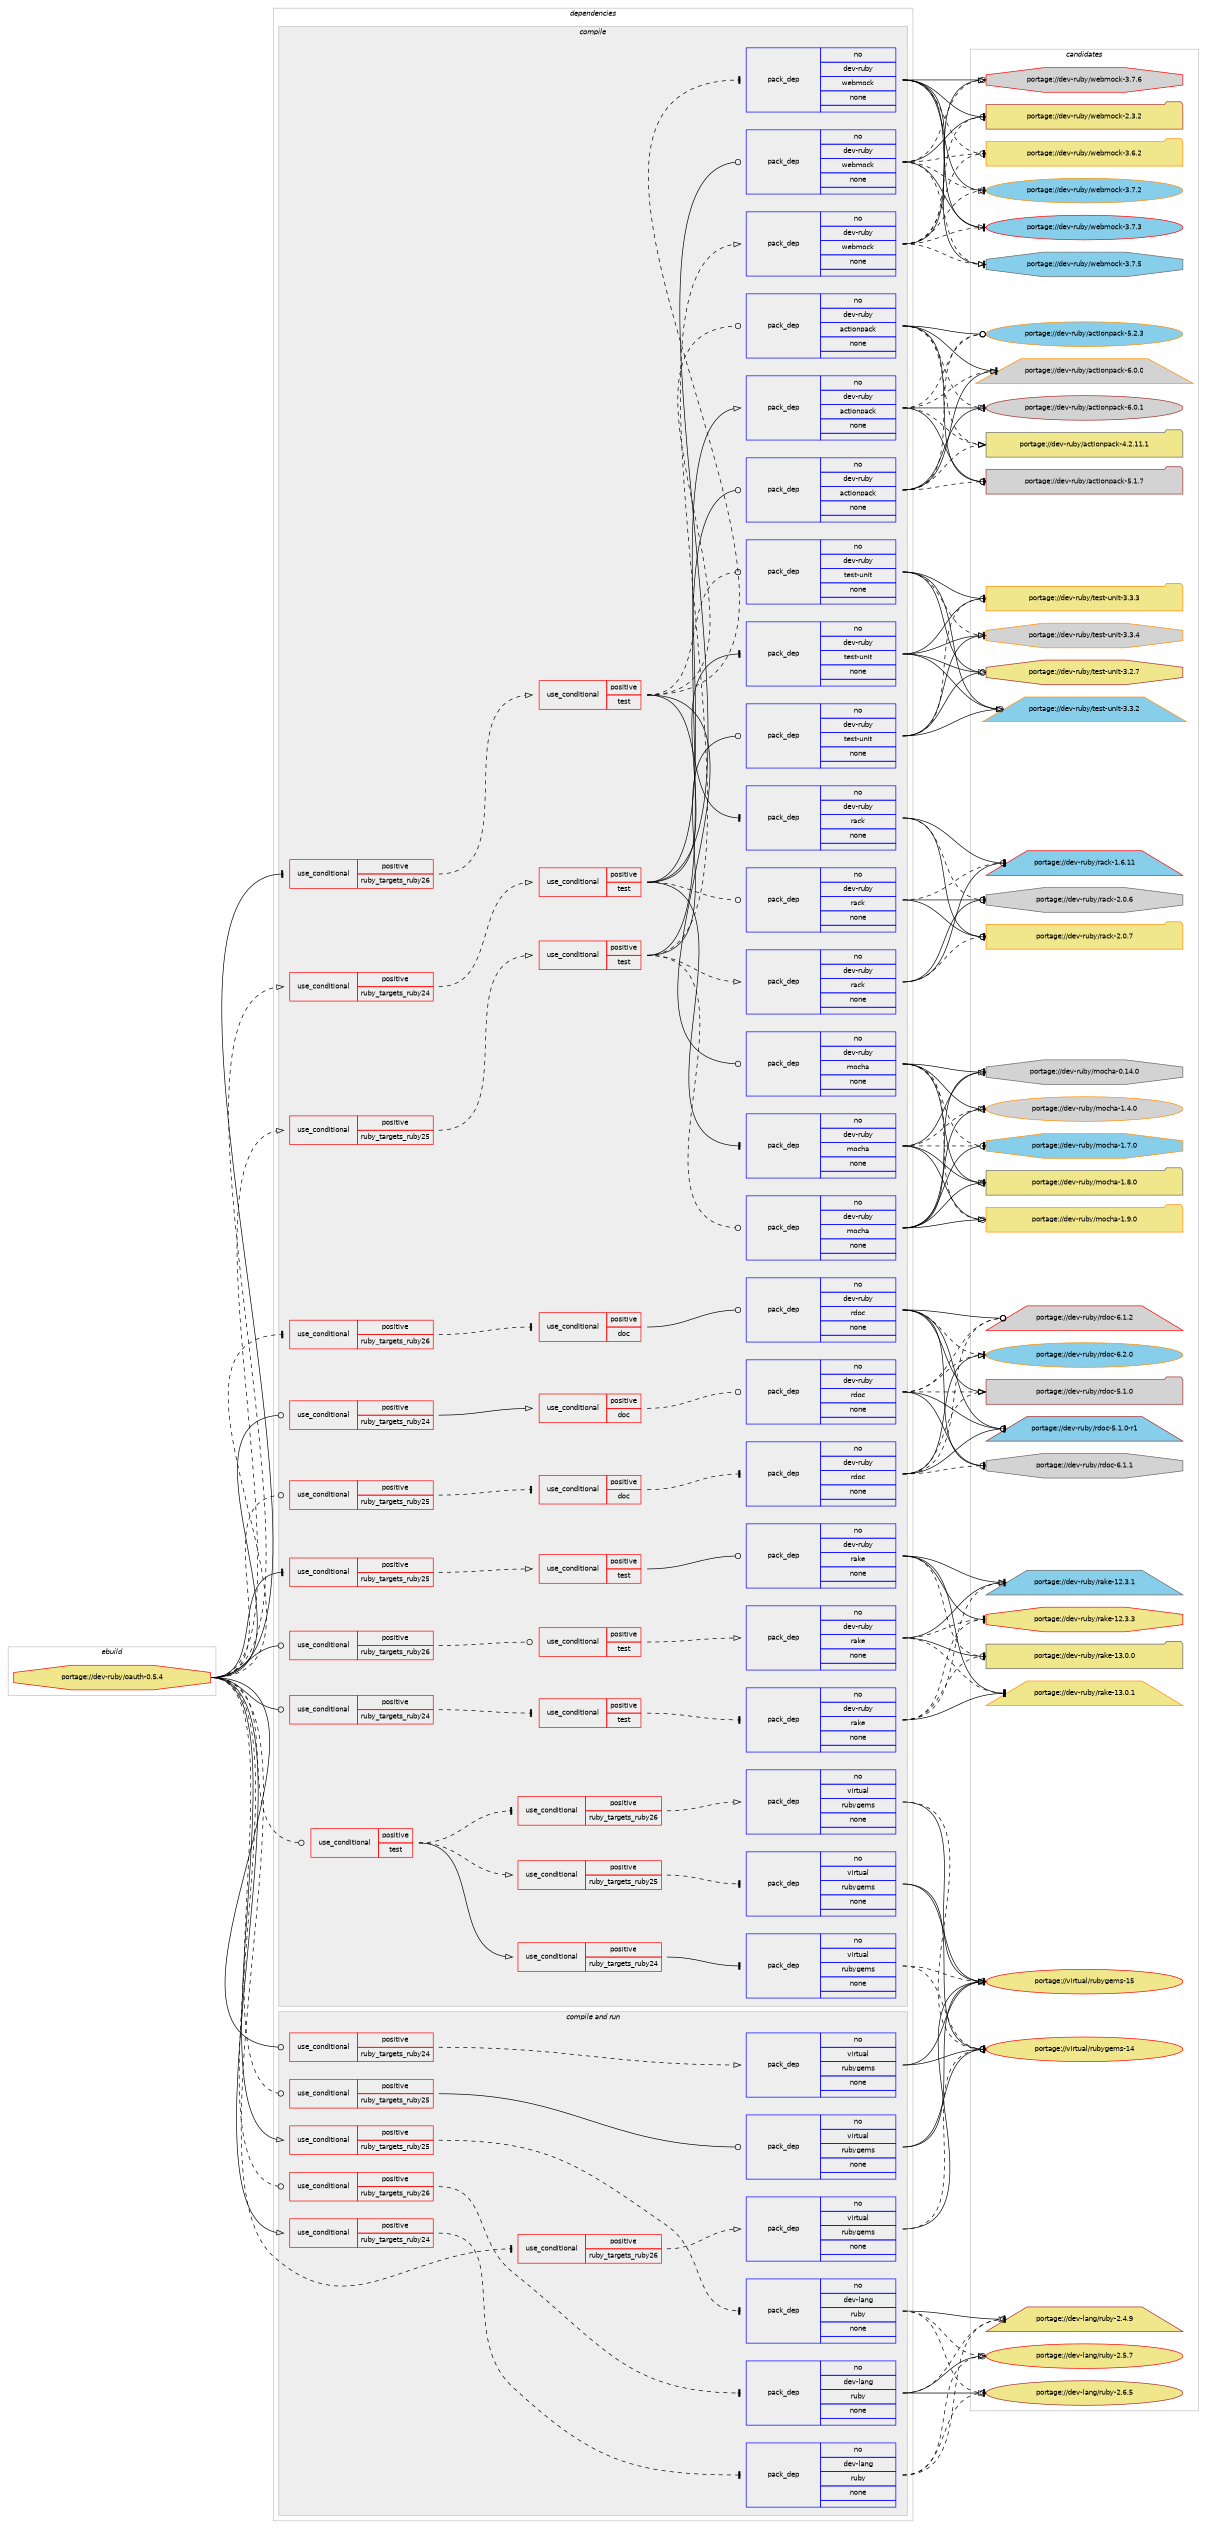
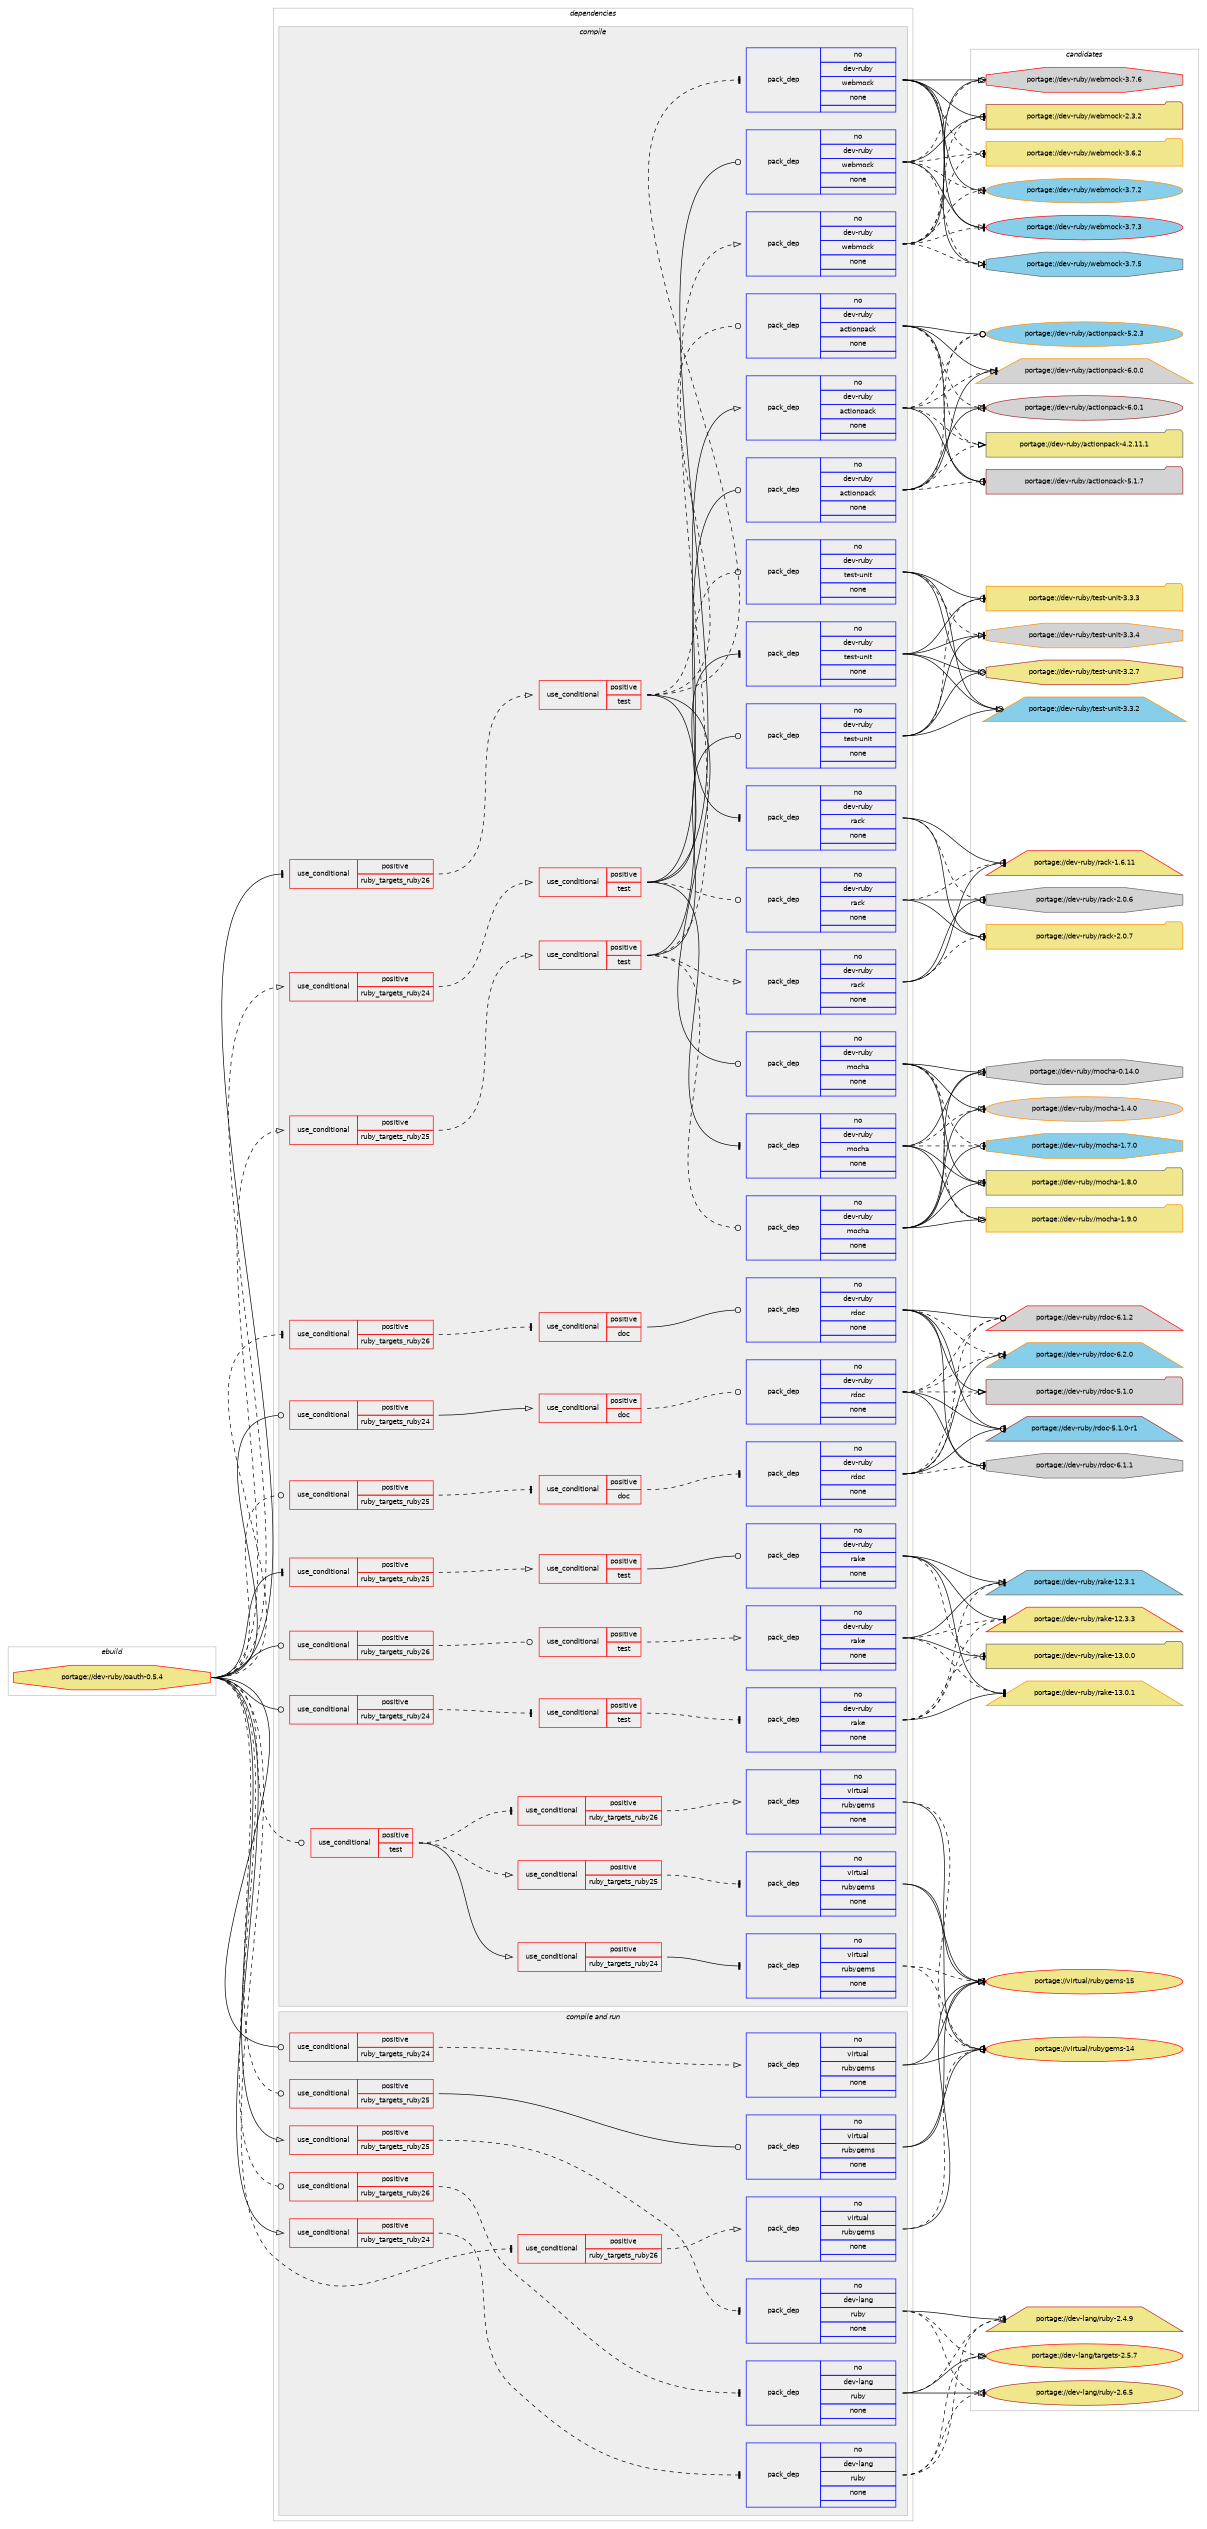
(1084, 863) -> (1084, 863)
(1084, 1355) -> (1084, 1355)
(1084, 1620) -> (1084, 1620)
(1084, 2356) -> (1084, 2356)
